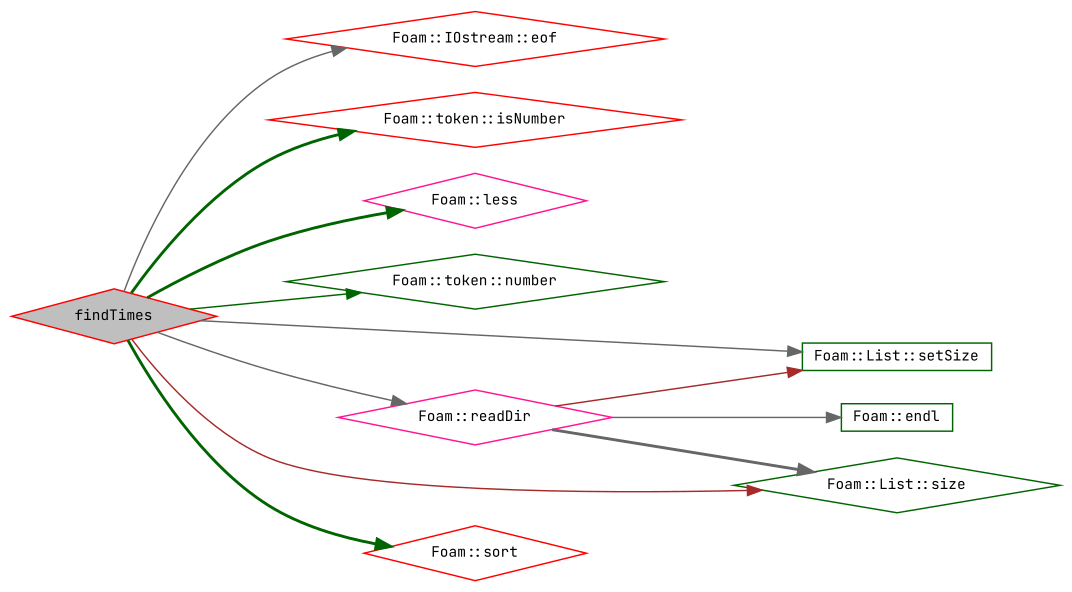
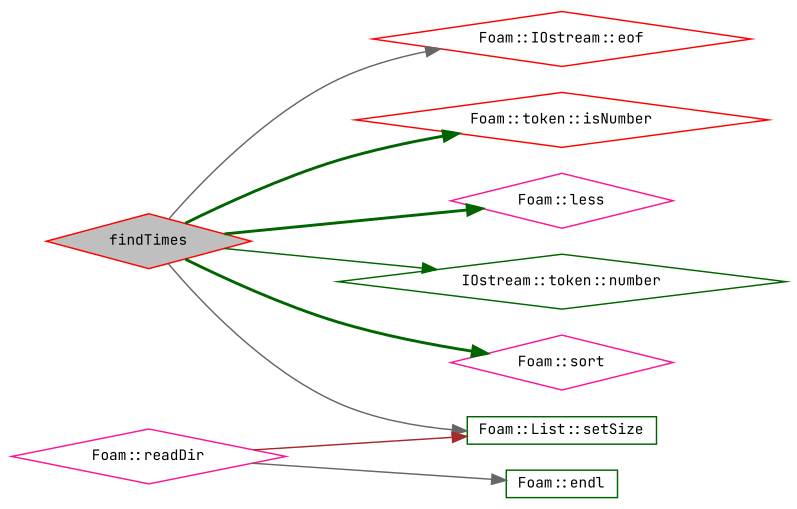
(475, 282) -> (562, 282)
(273, 371) -> none
(897, 485) -> none
(475, 553) -> (562, 363)
